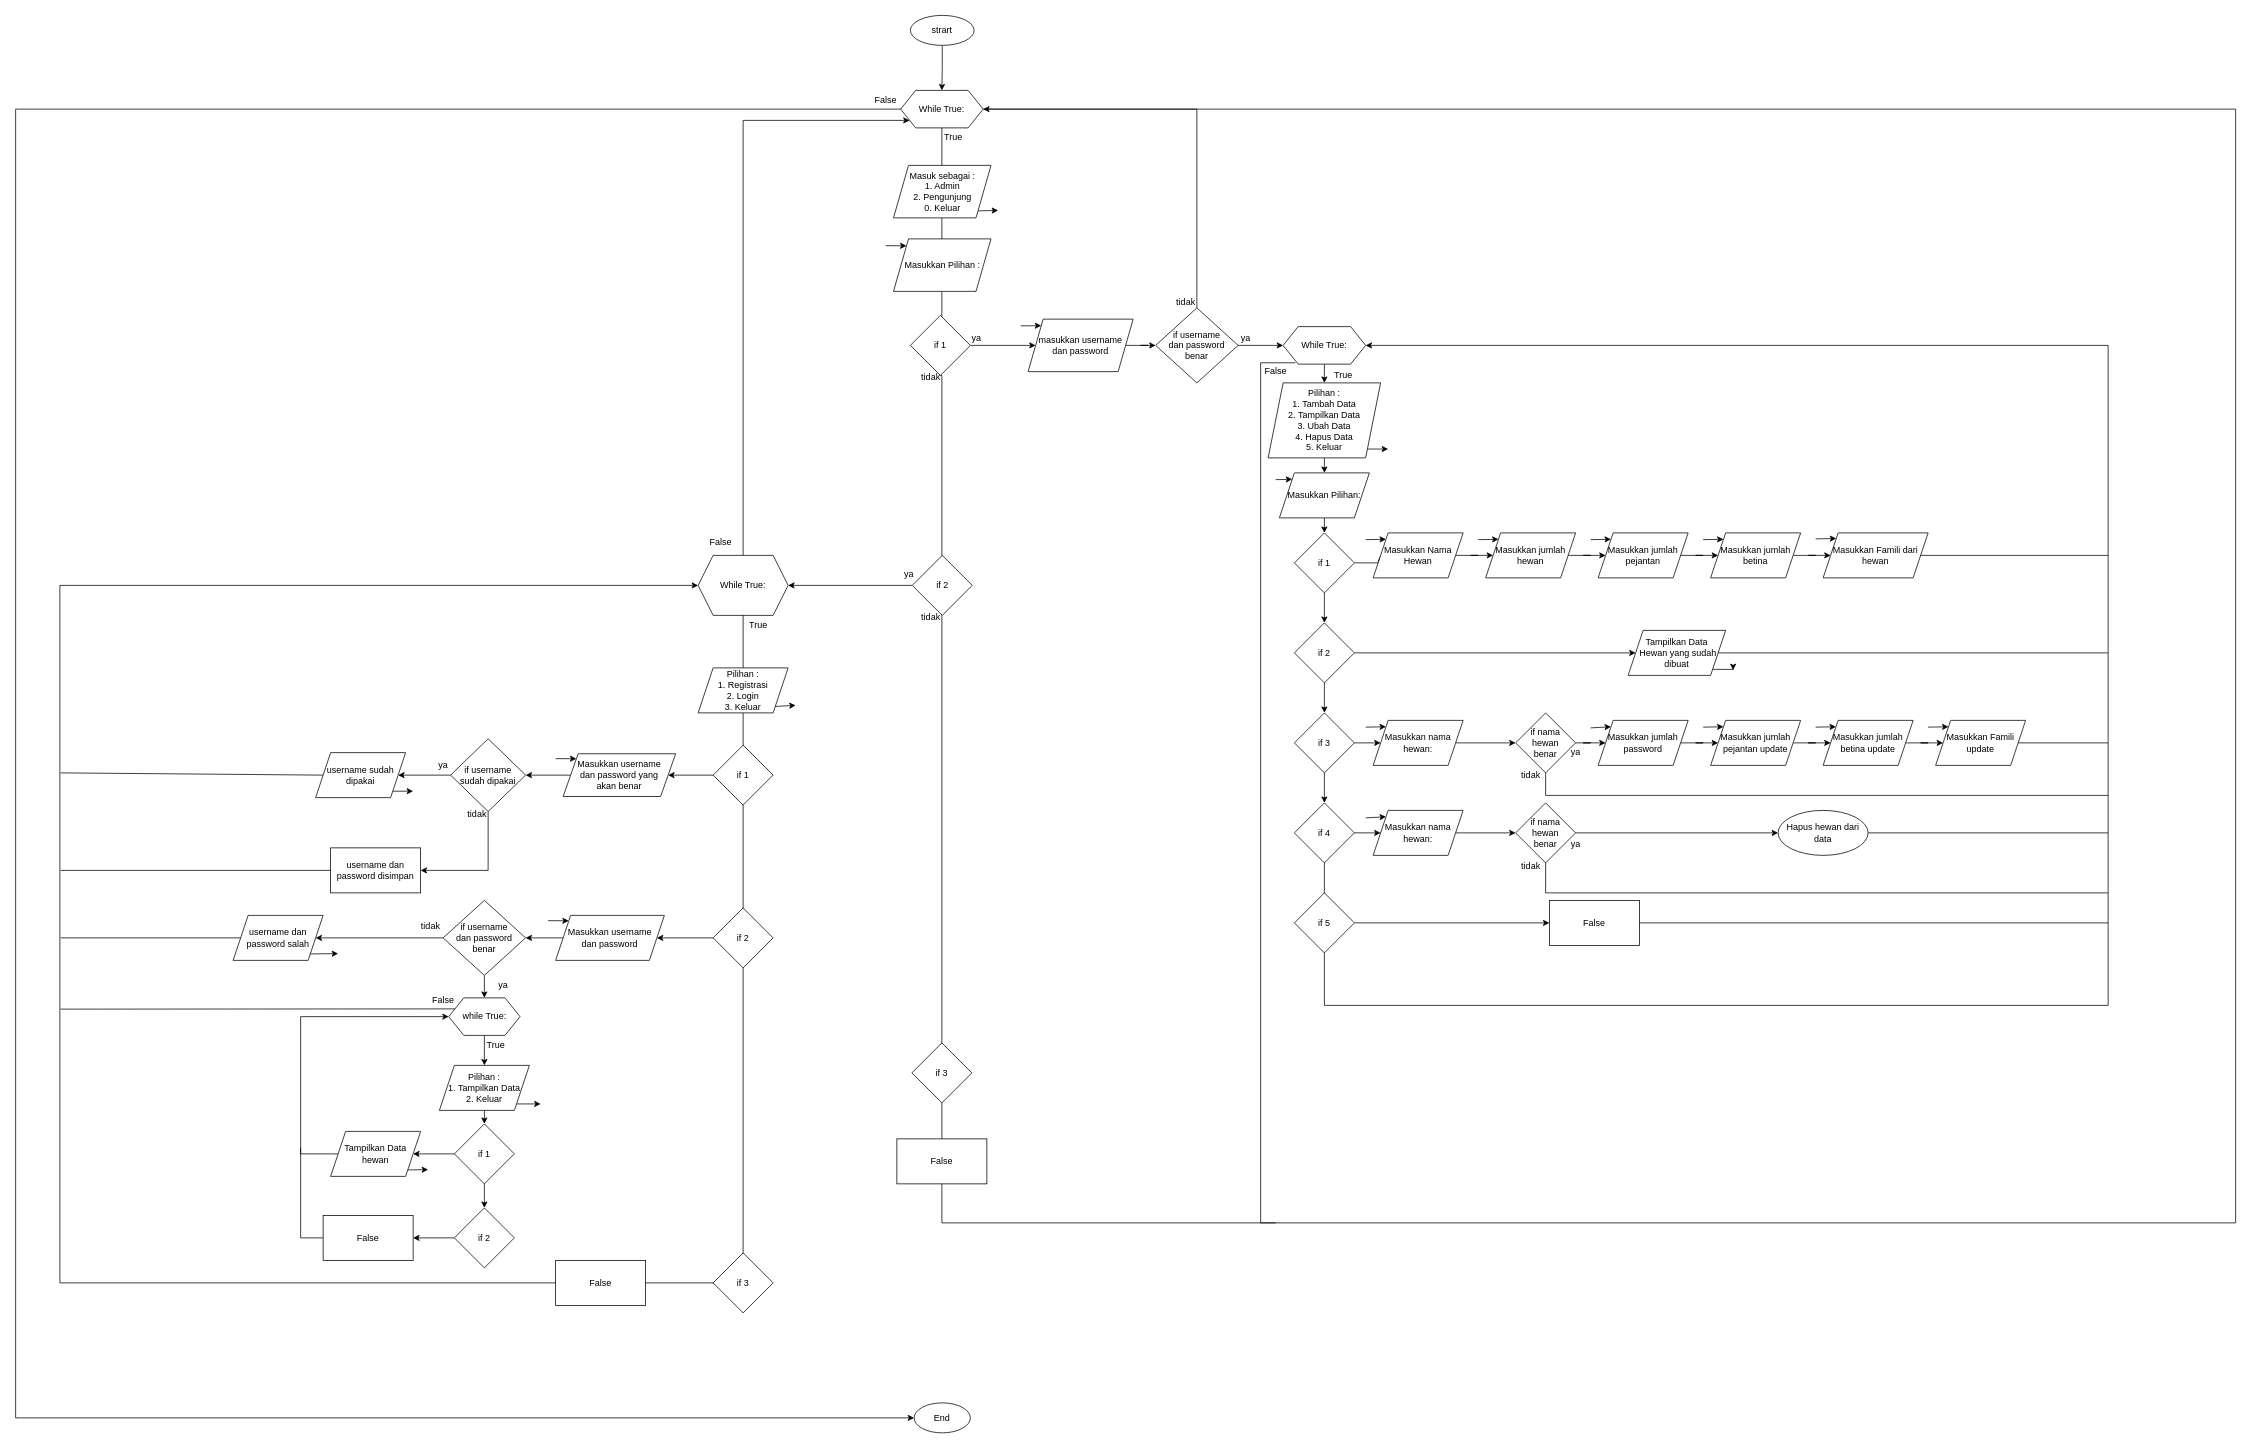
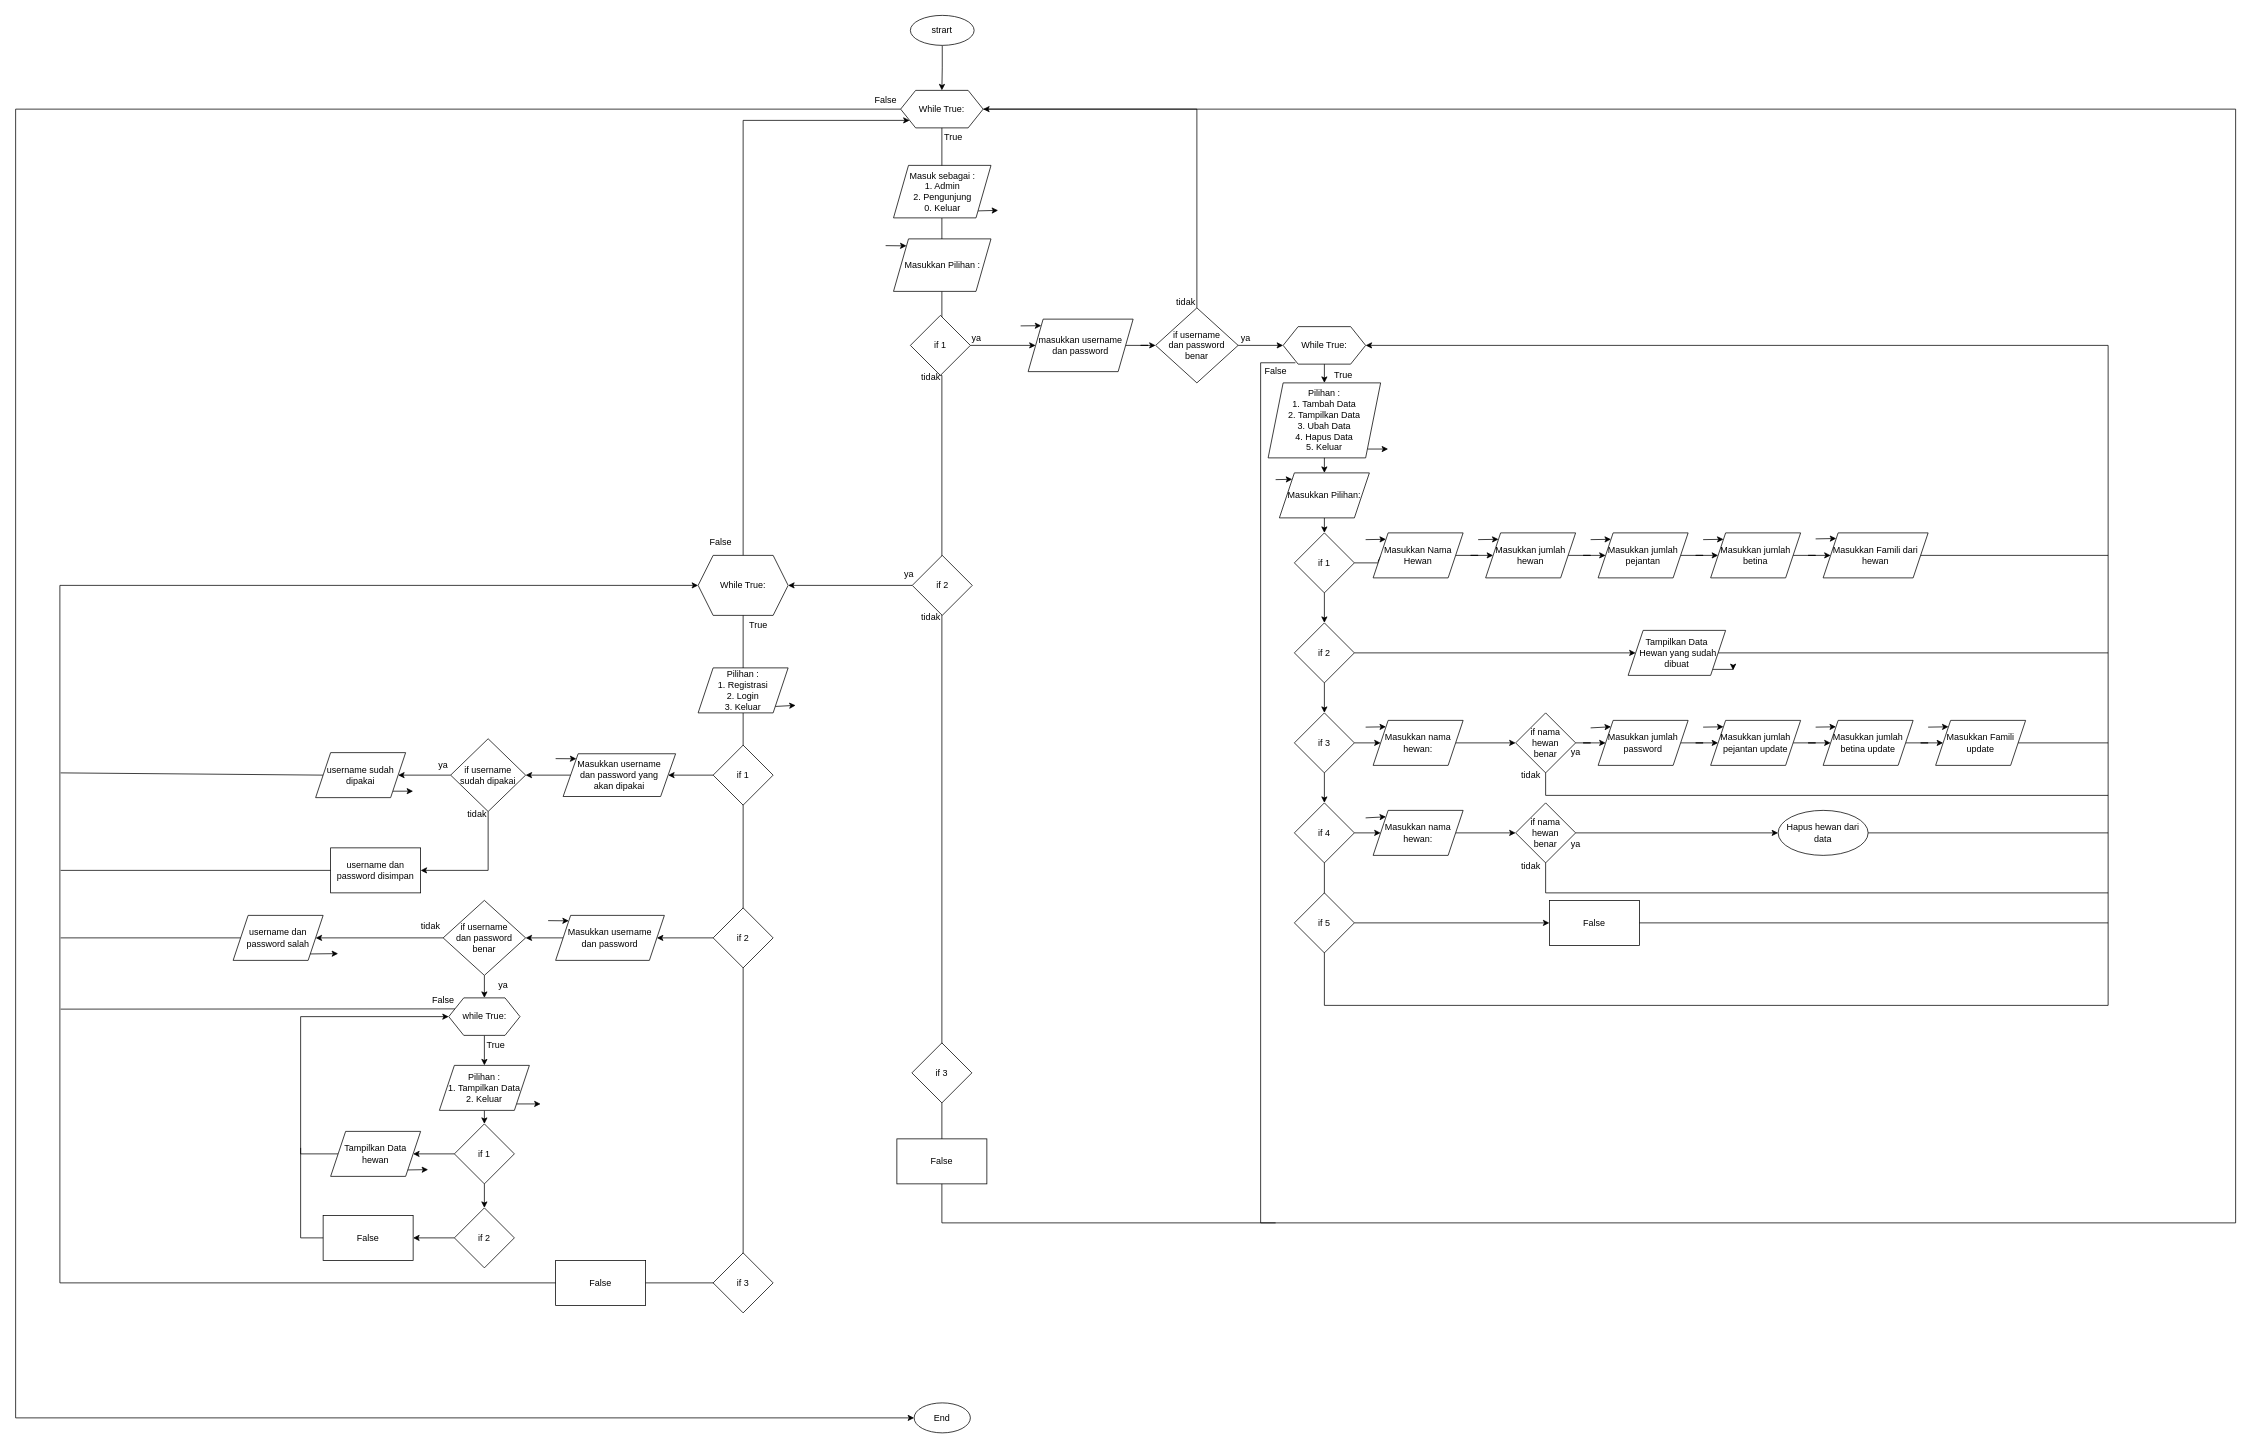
(619, 775) -> (619, 775)
